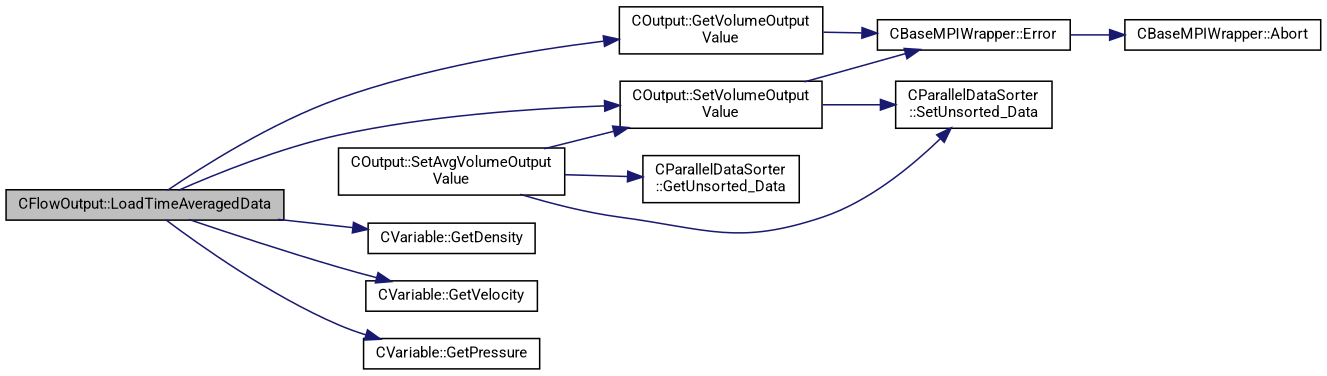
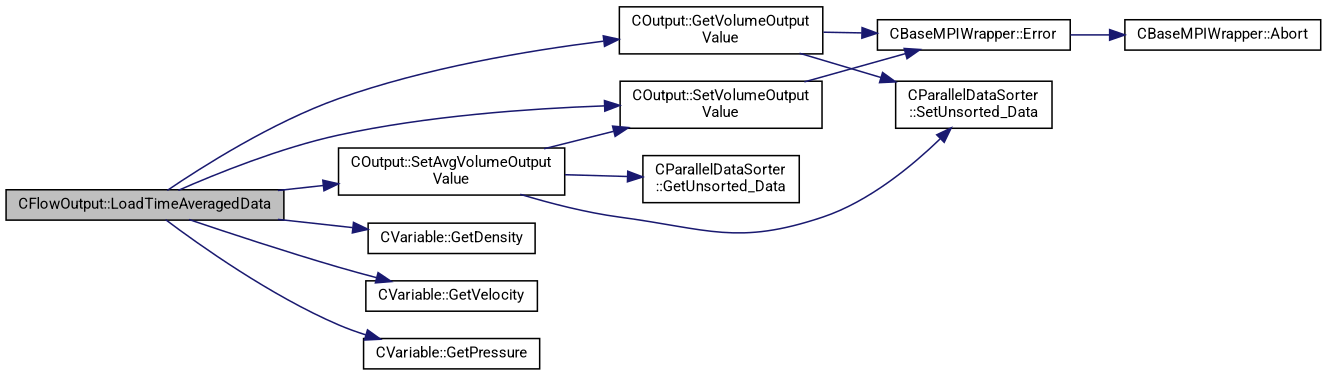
(851, 105) -> (834, 64)
none -> (300, 188)
